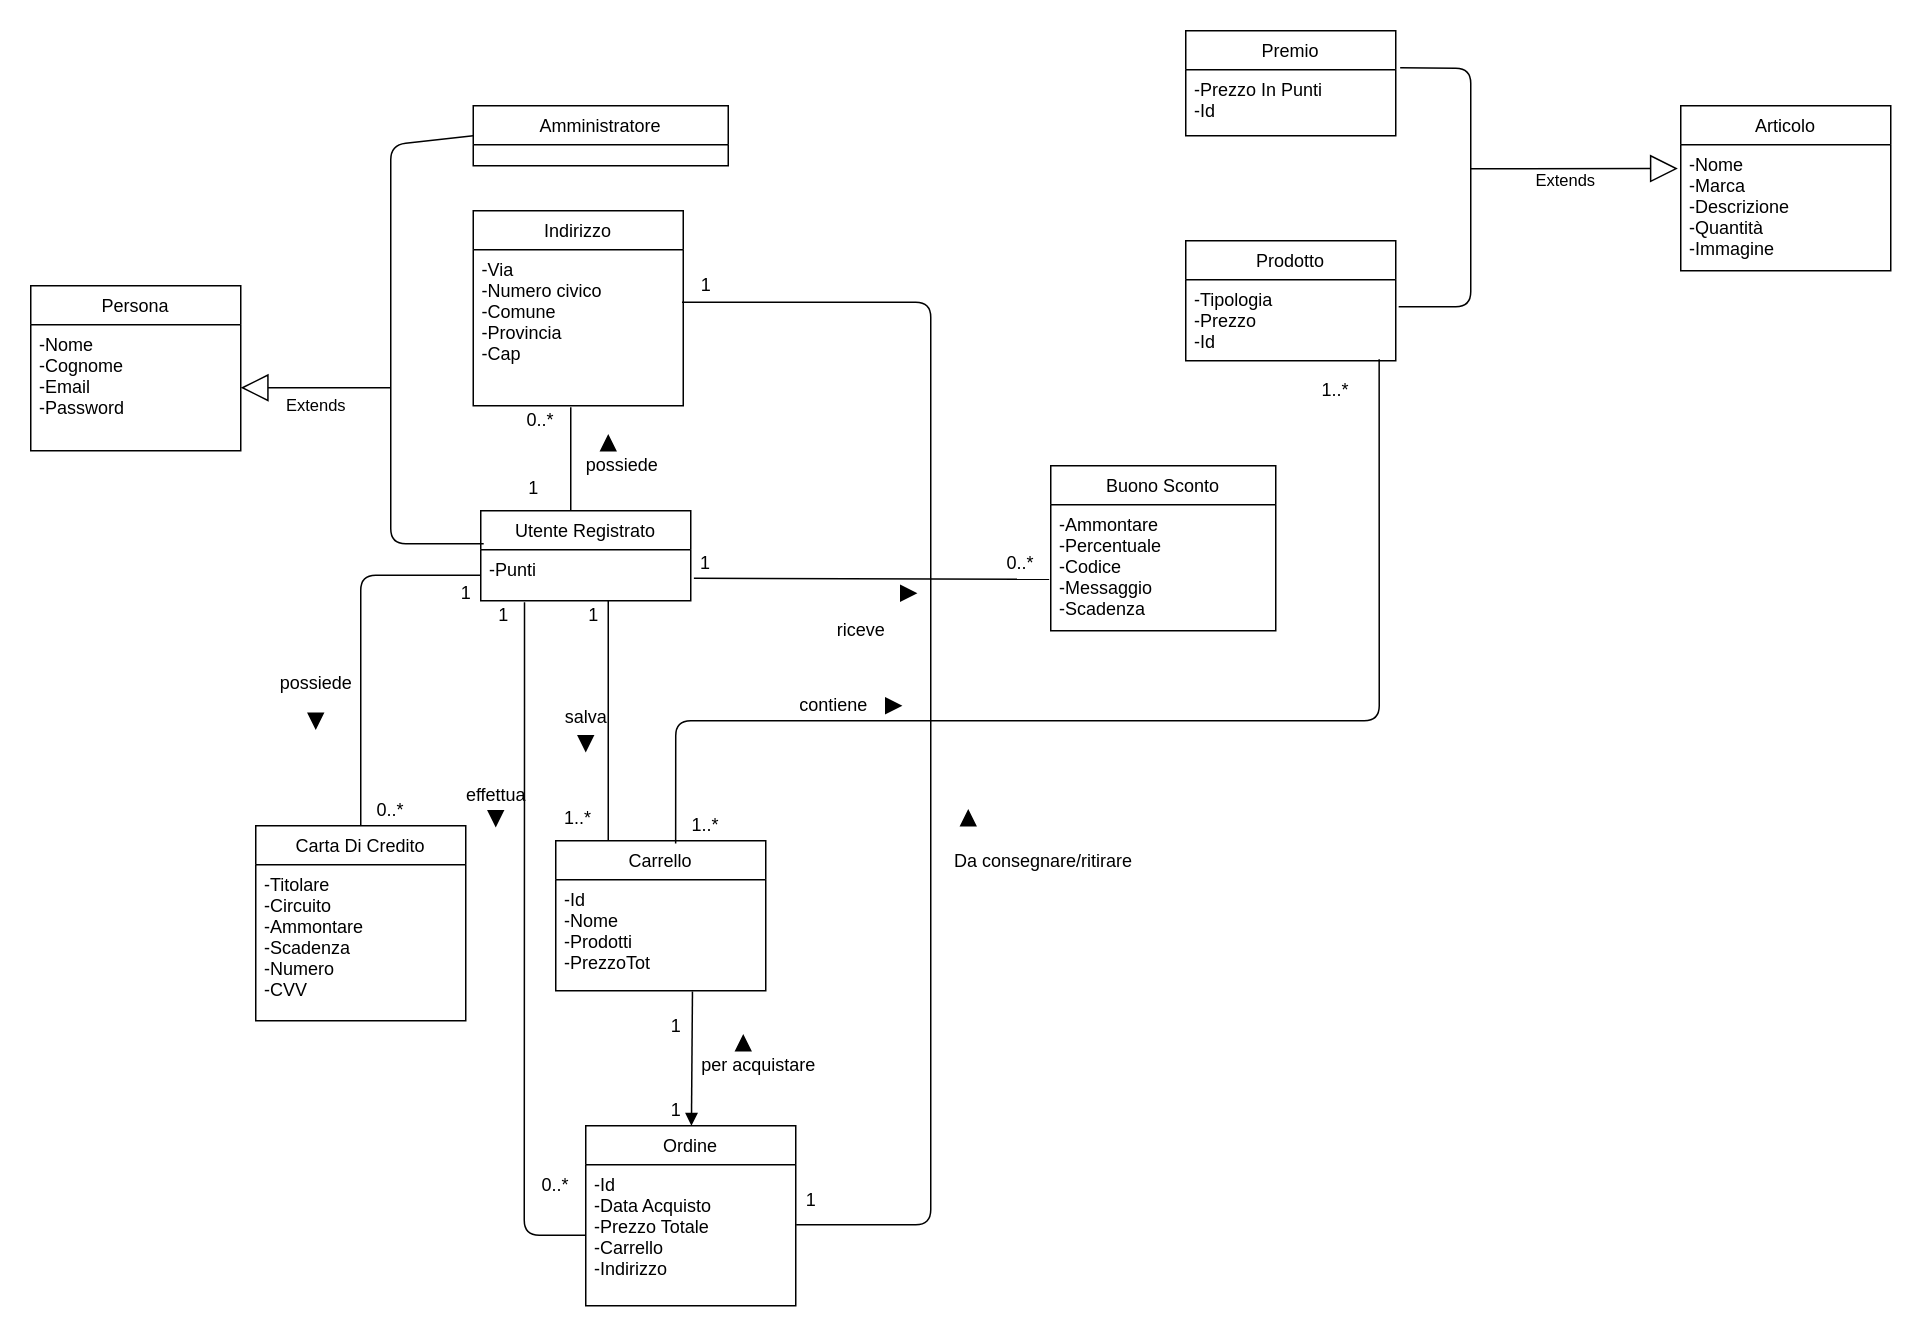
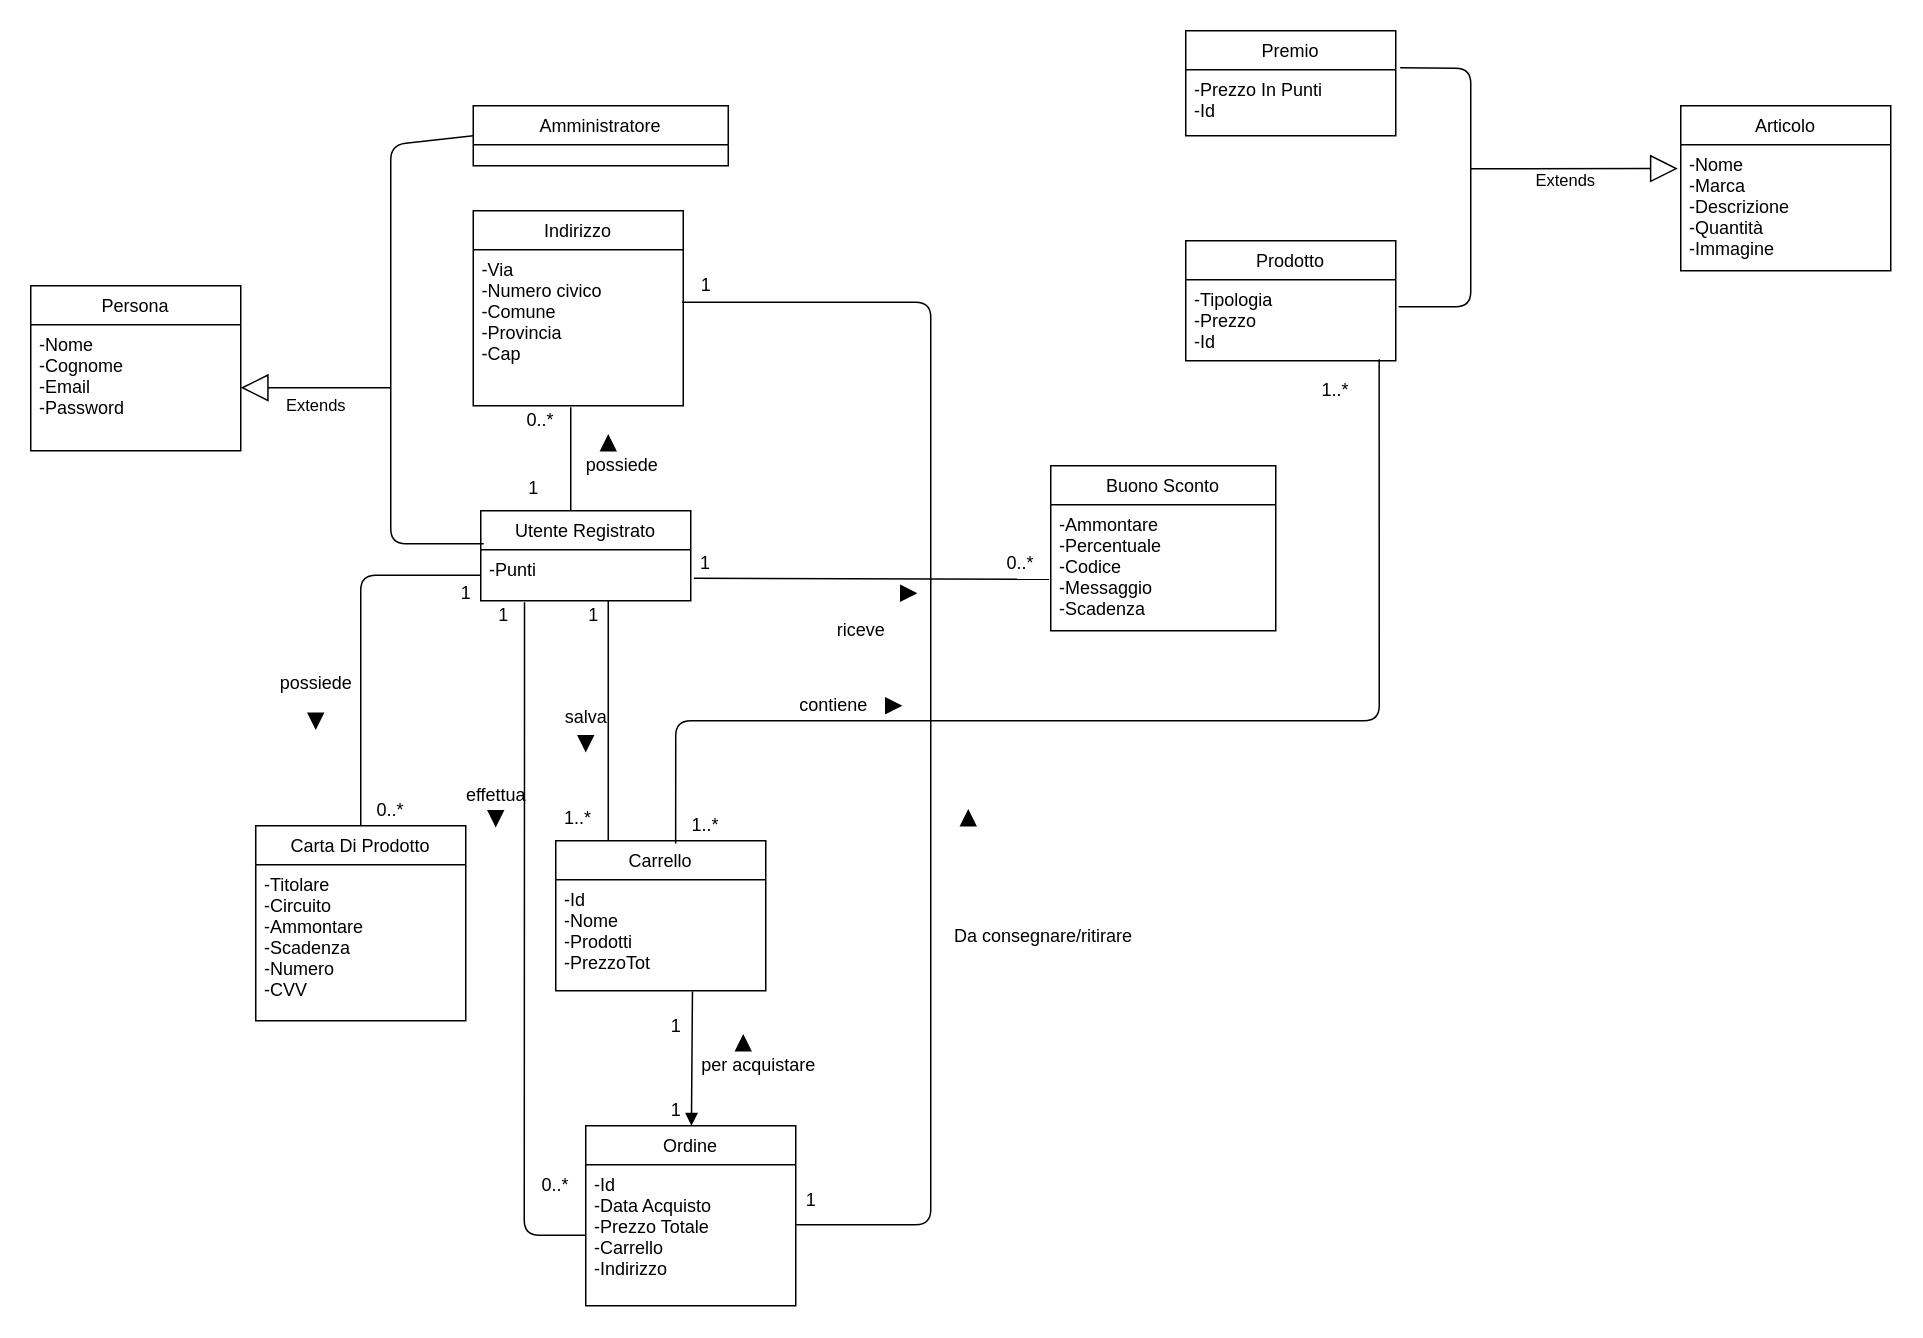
(360, 846) -> (360, 846)
(1051, 860) -> (1051, 935)
